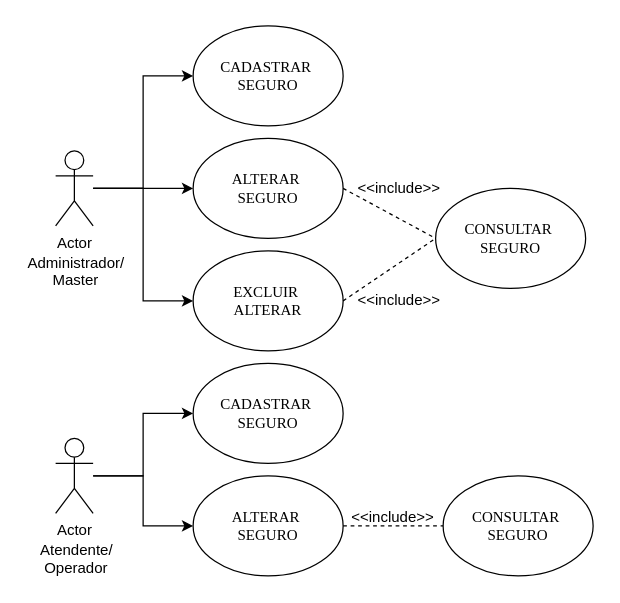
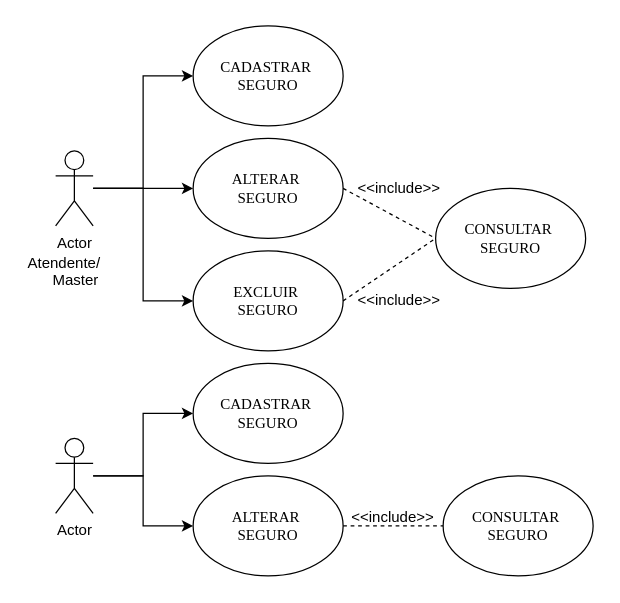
(83, 272) -> (70, 272)
(268, 301) -> (268, 301)
(76, 557) -> none
